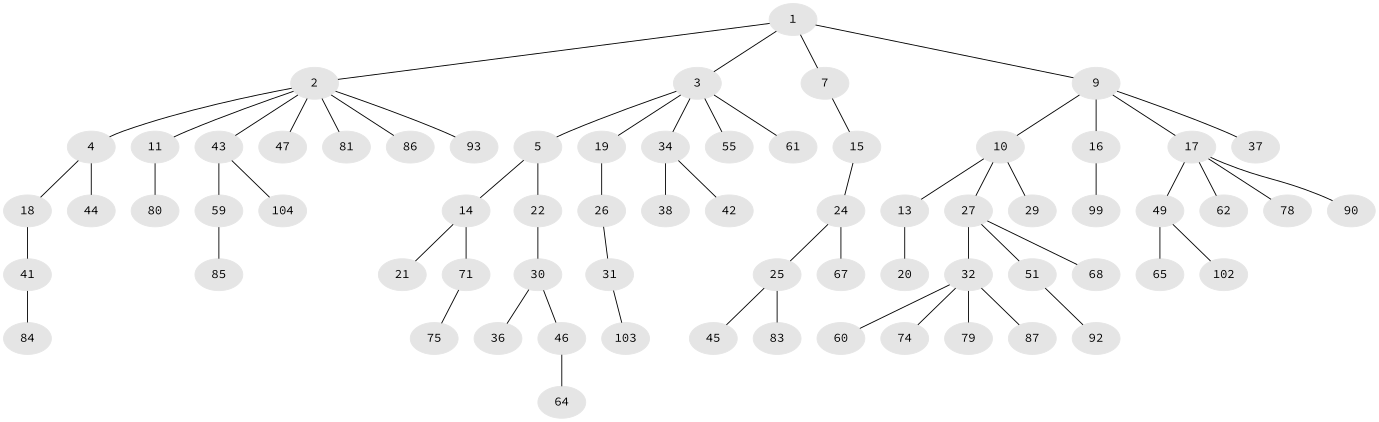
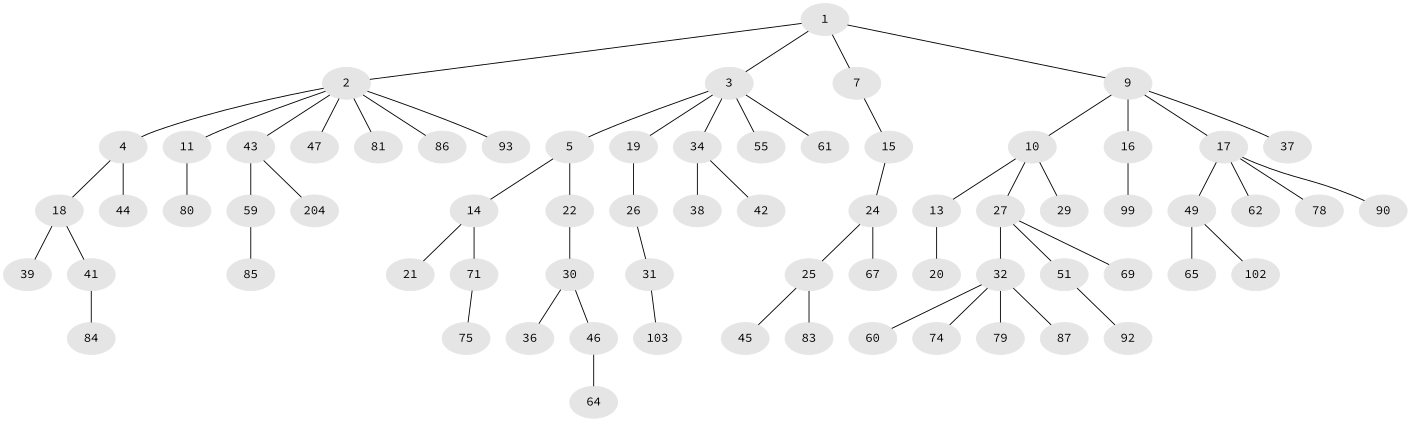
(283, 211) -> (315, 211)
none -> (27, 275)
(1096, 275) -> (1128, 275)
